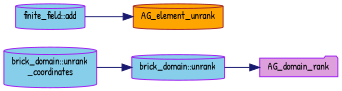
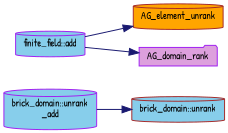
(50, 67) -> (50, 109)
(178, 67) -> (178, 109)
(237, 67) -> (107, 50)
